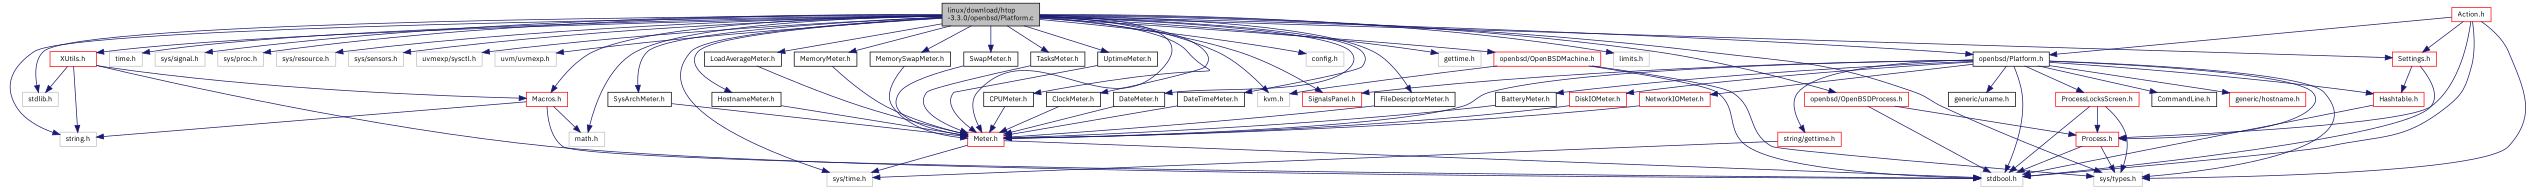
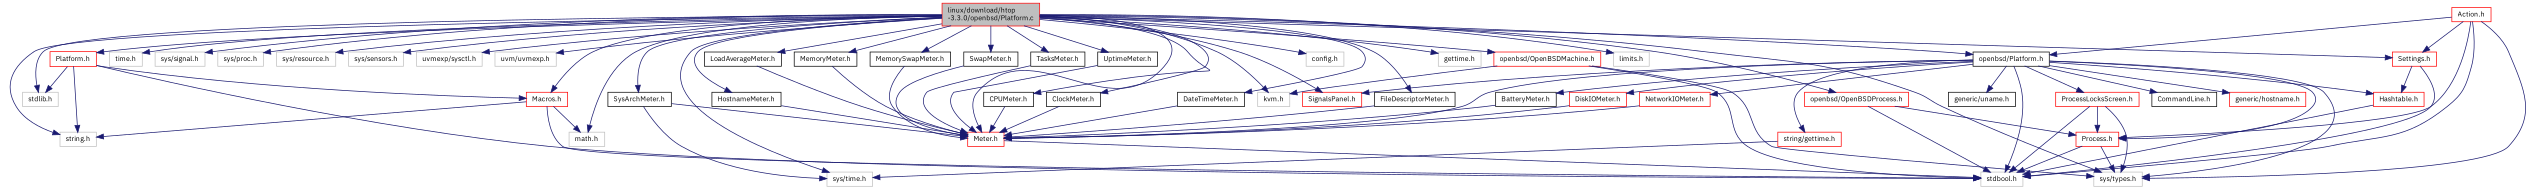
(991, 15) -> (991, 15)
(73, 59) -> (73, 59)
(1139, 99) -> none
(923, 158) -> (722, 163)
